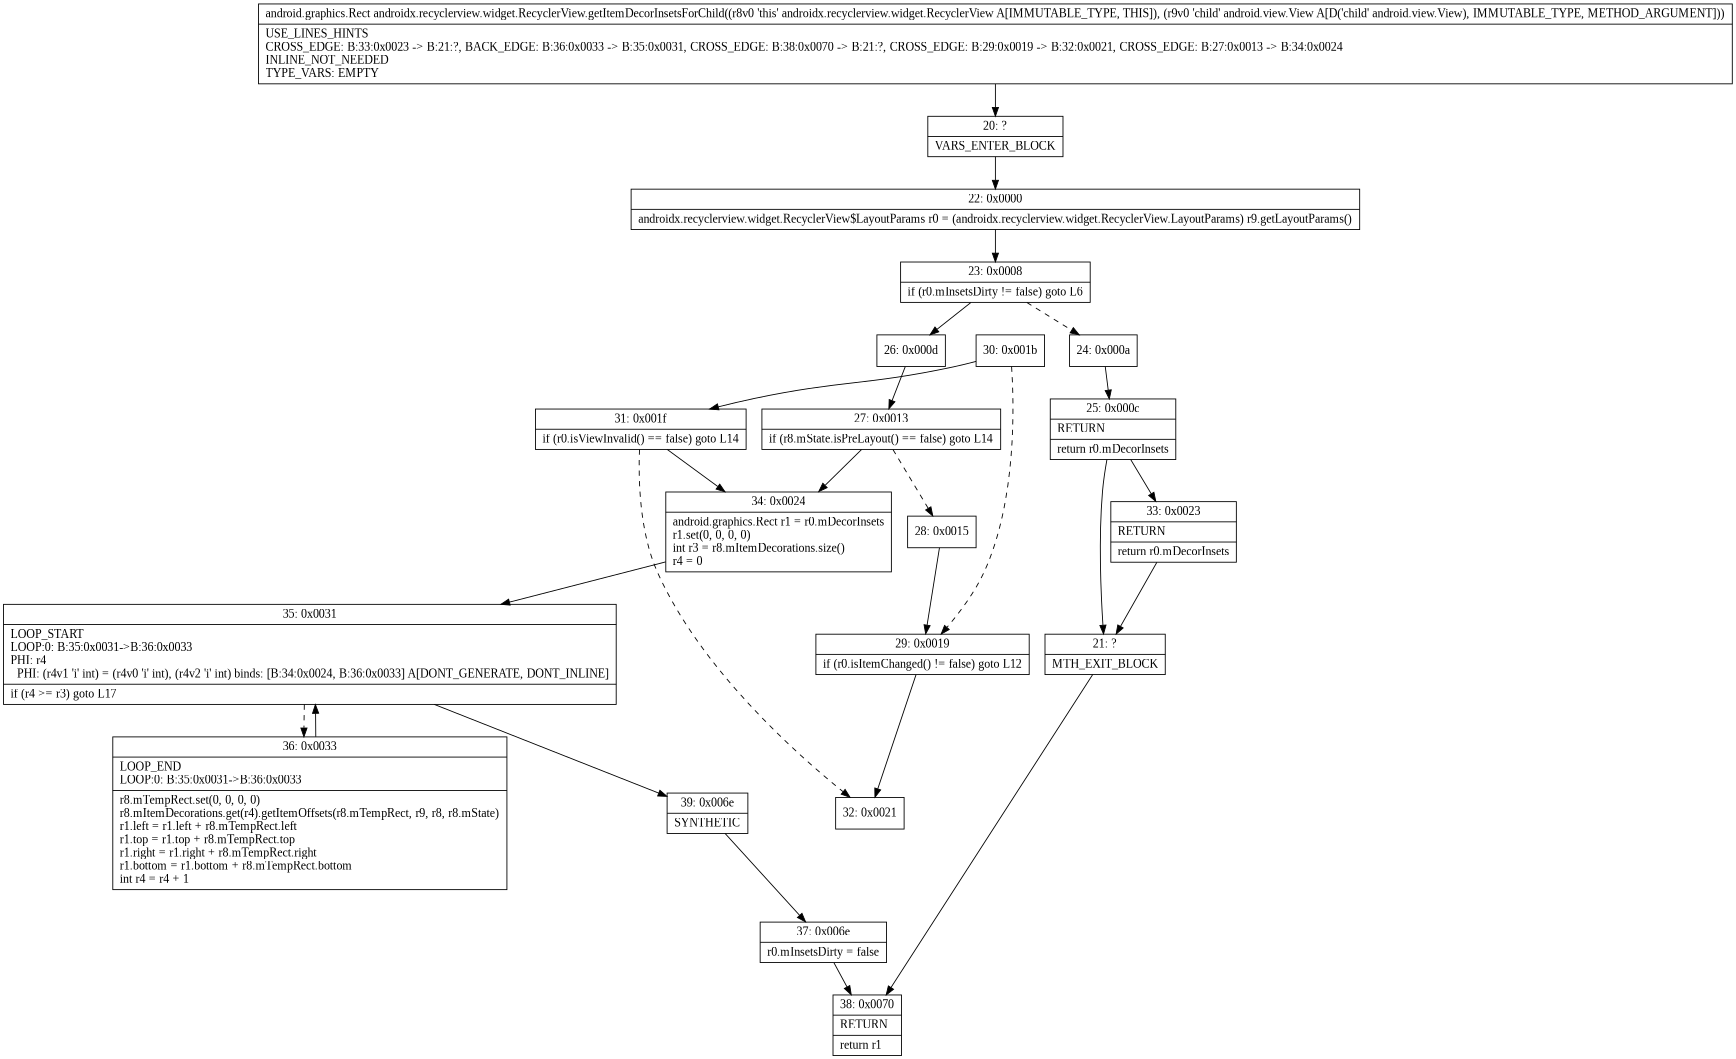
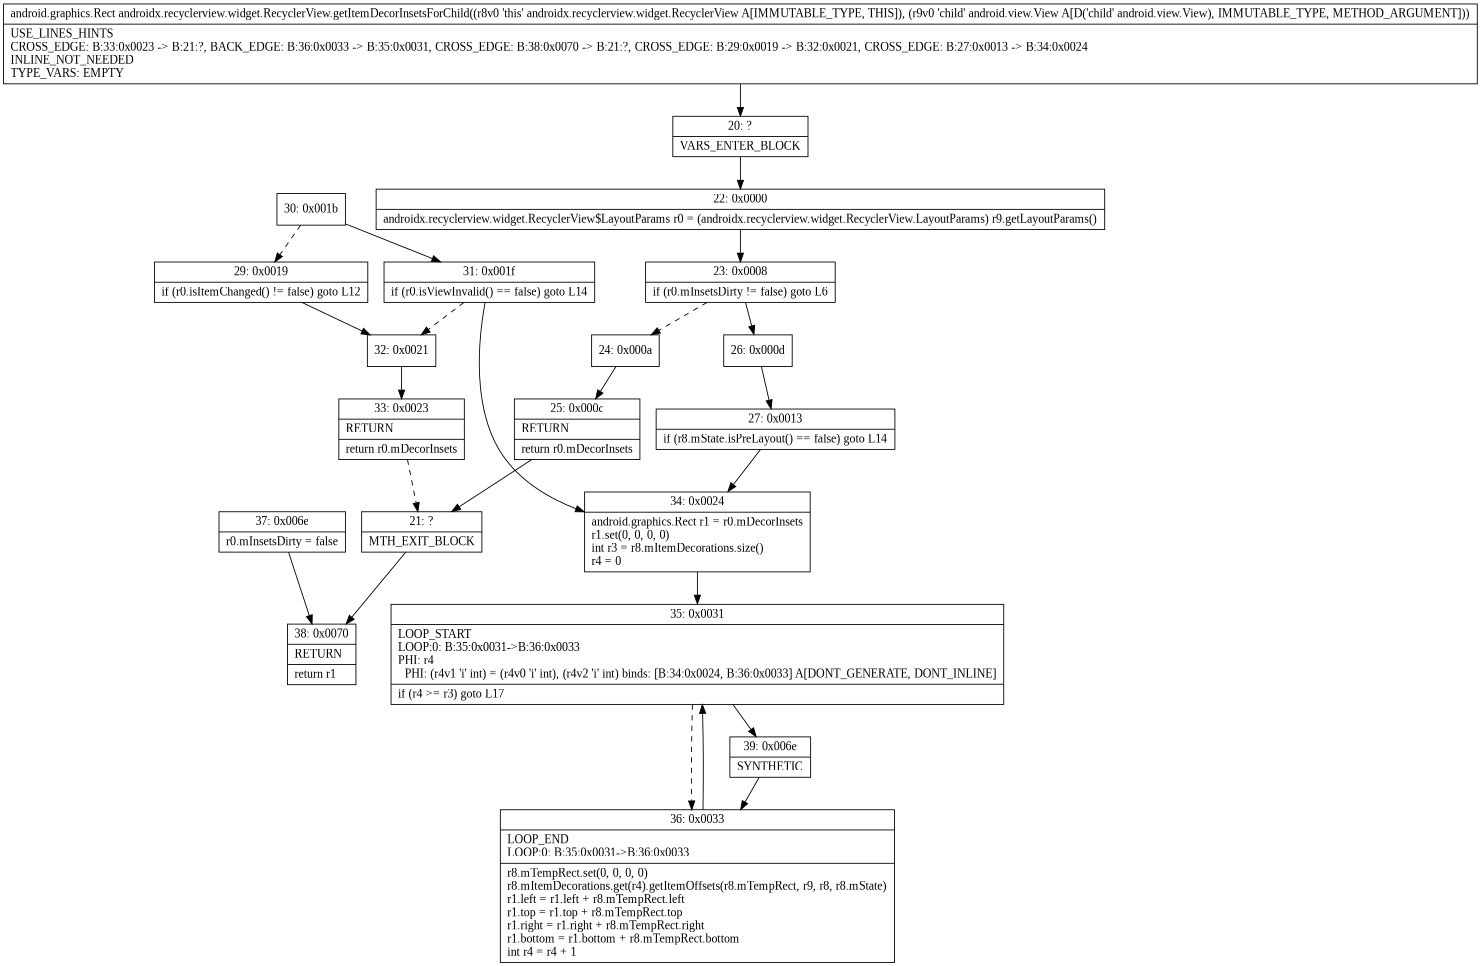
(1141, 477) -> (402, 378)
(942, 532) -> none
(1139, 594) -> (412, 481)
(762, 874) -> (752, 790)
